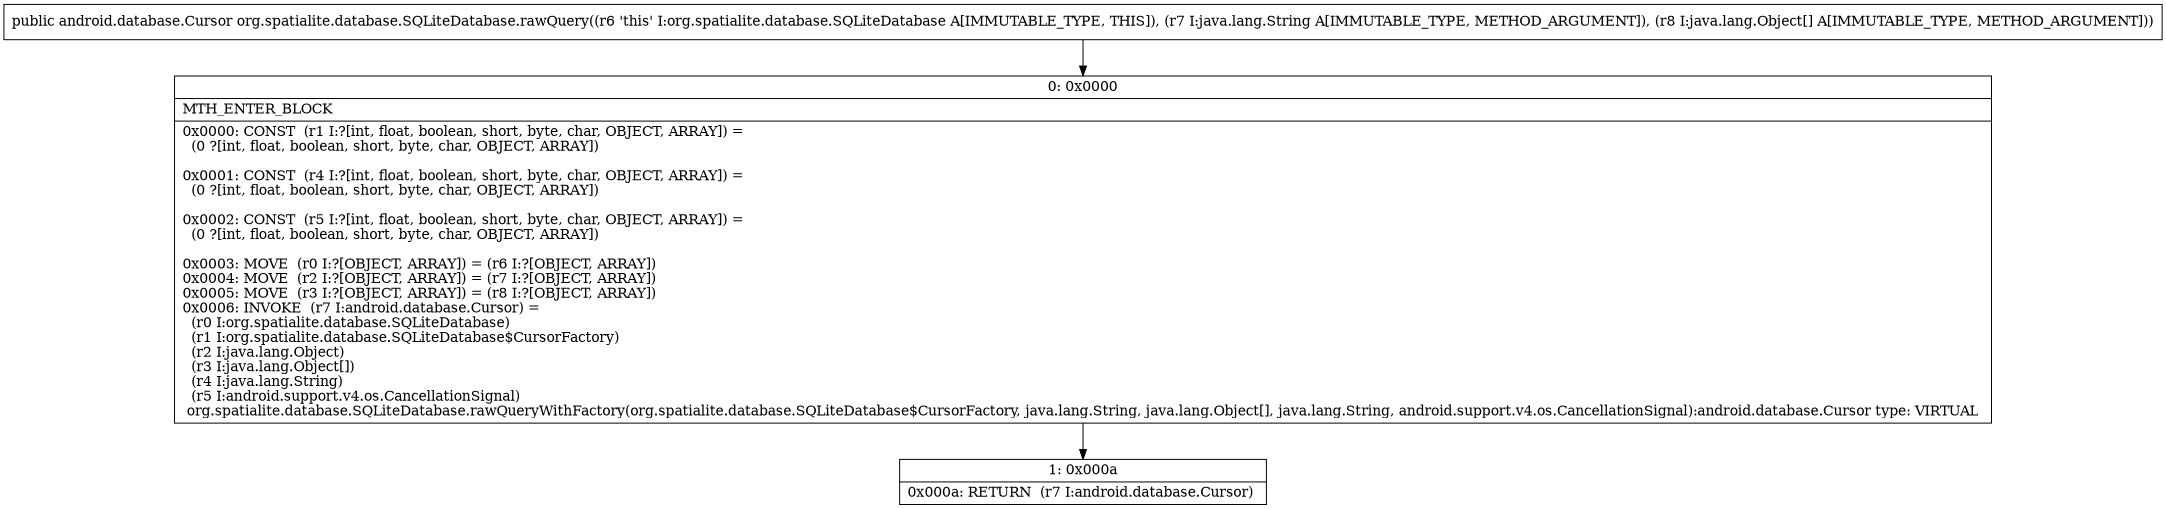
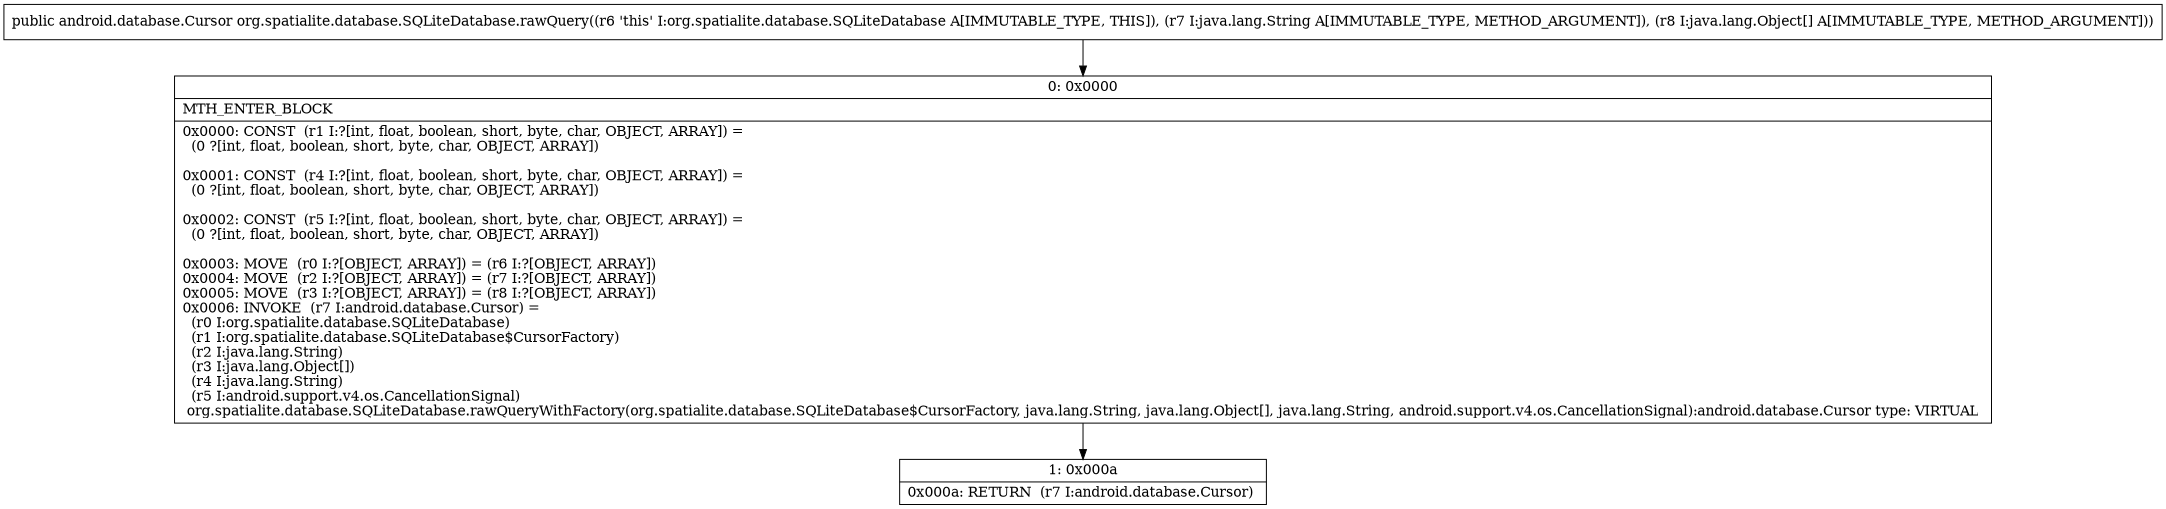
(264, 353) -> (263, 353)
